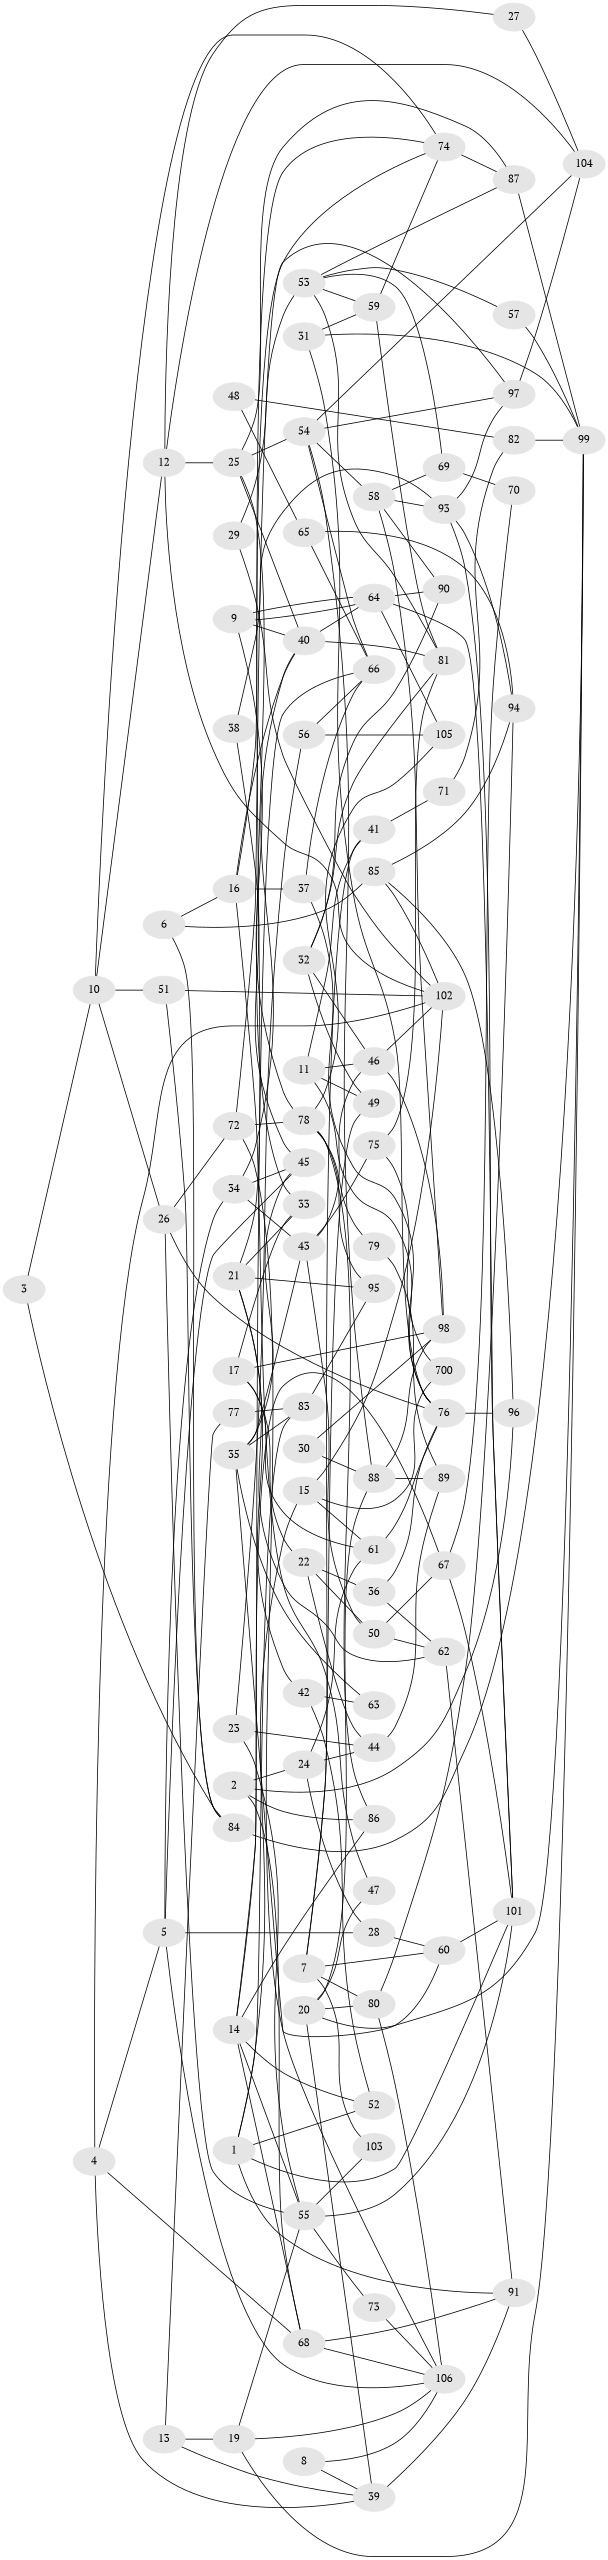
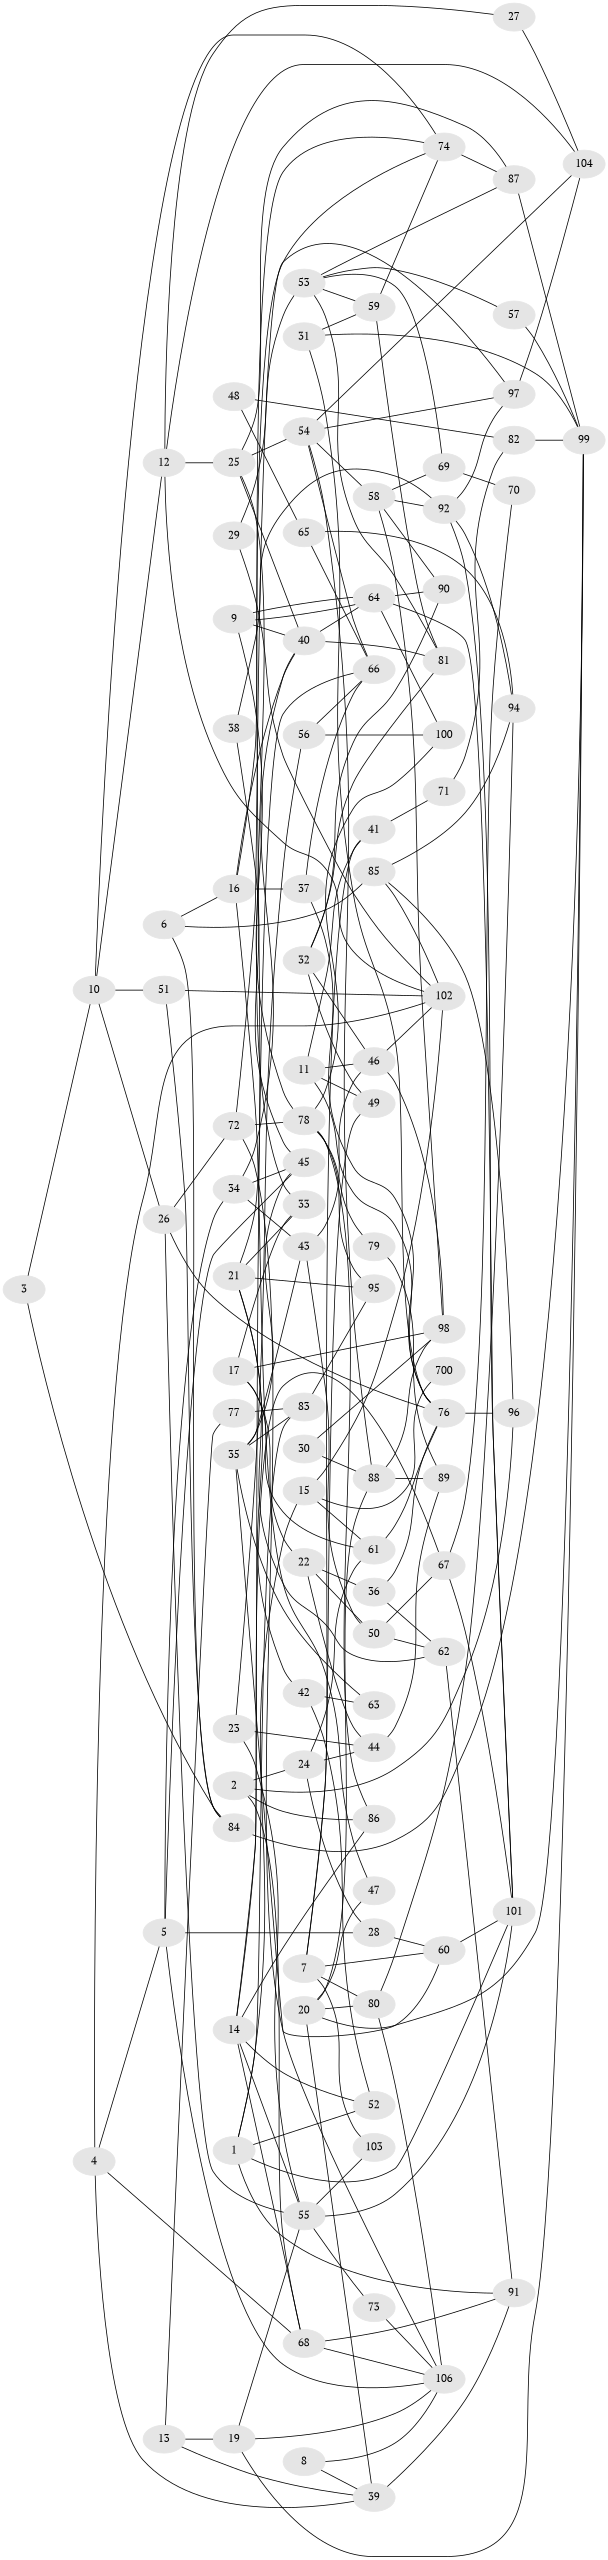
(444, 509) -> (444, 509)
(444, 735) -> (444, 735)
(374, 1146) -> none
